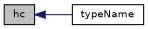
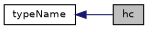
(59, 15) -> (100, 15)
